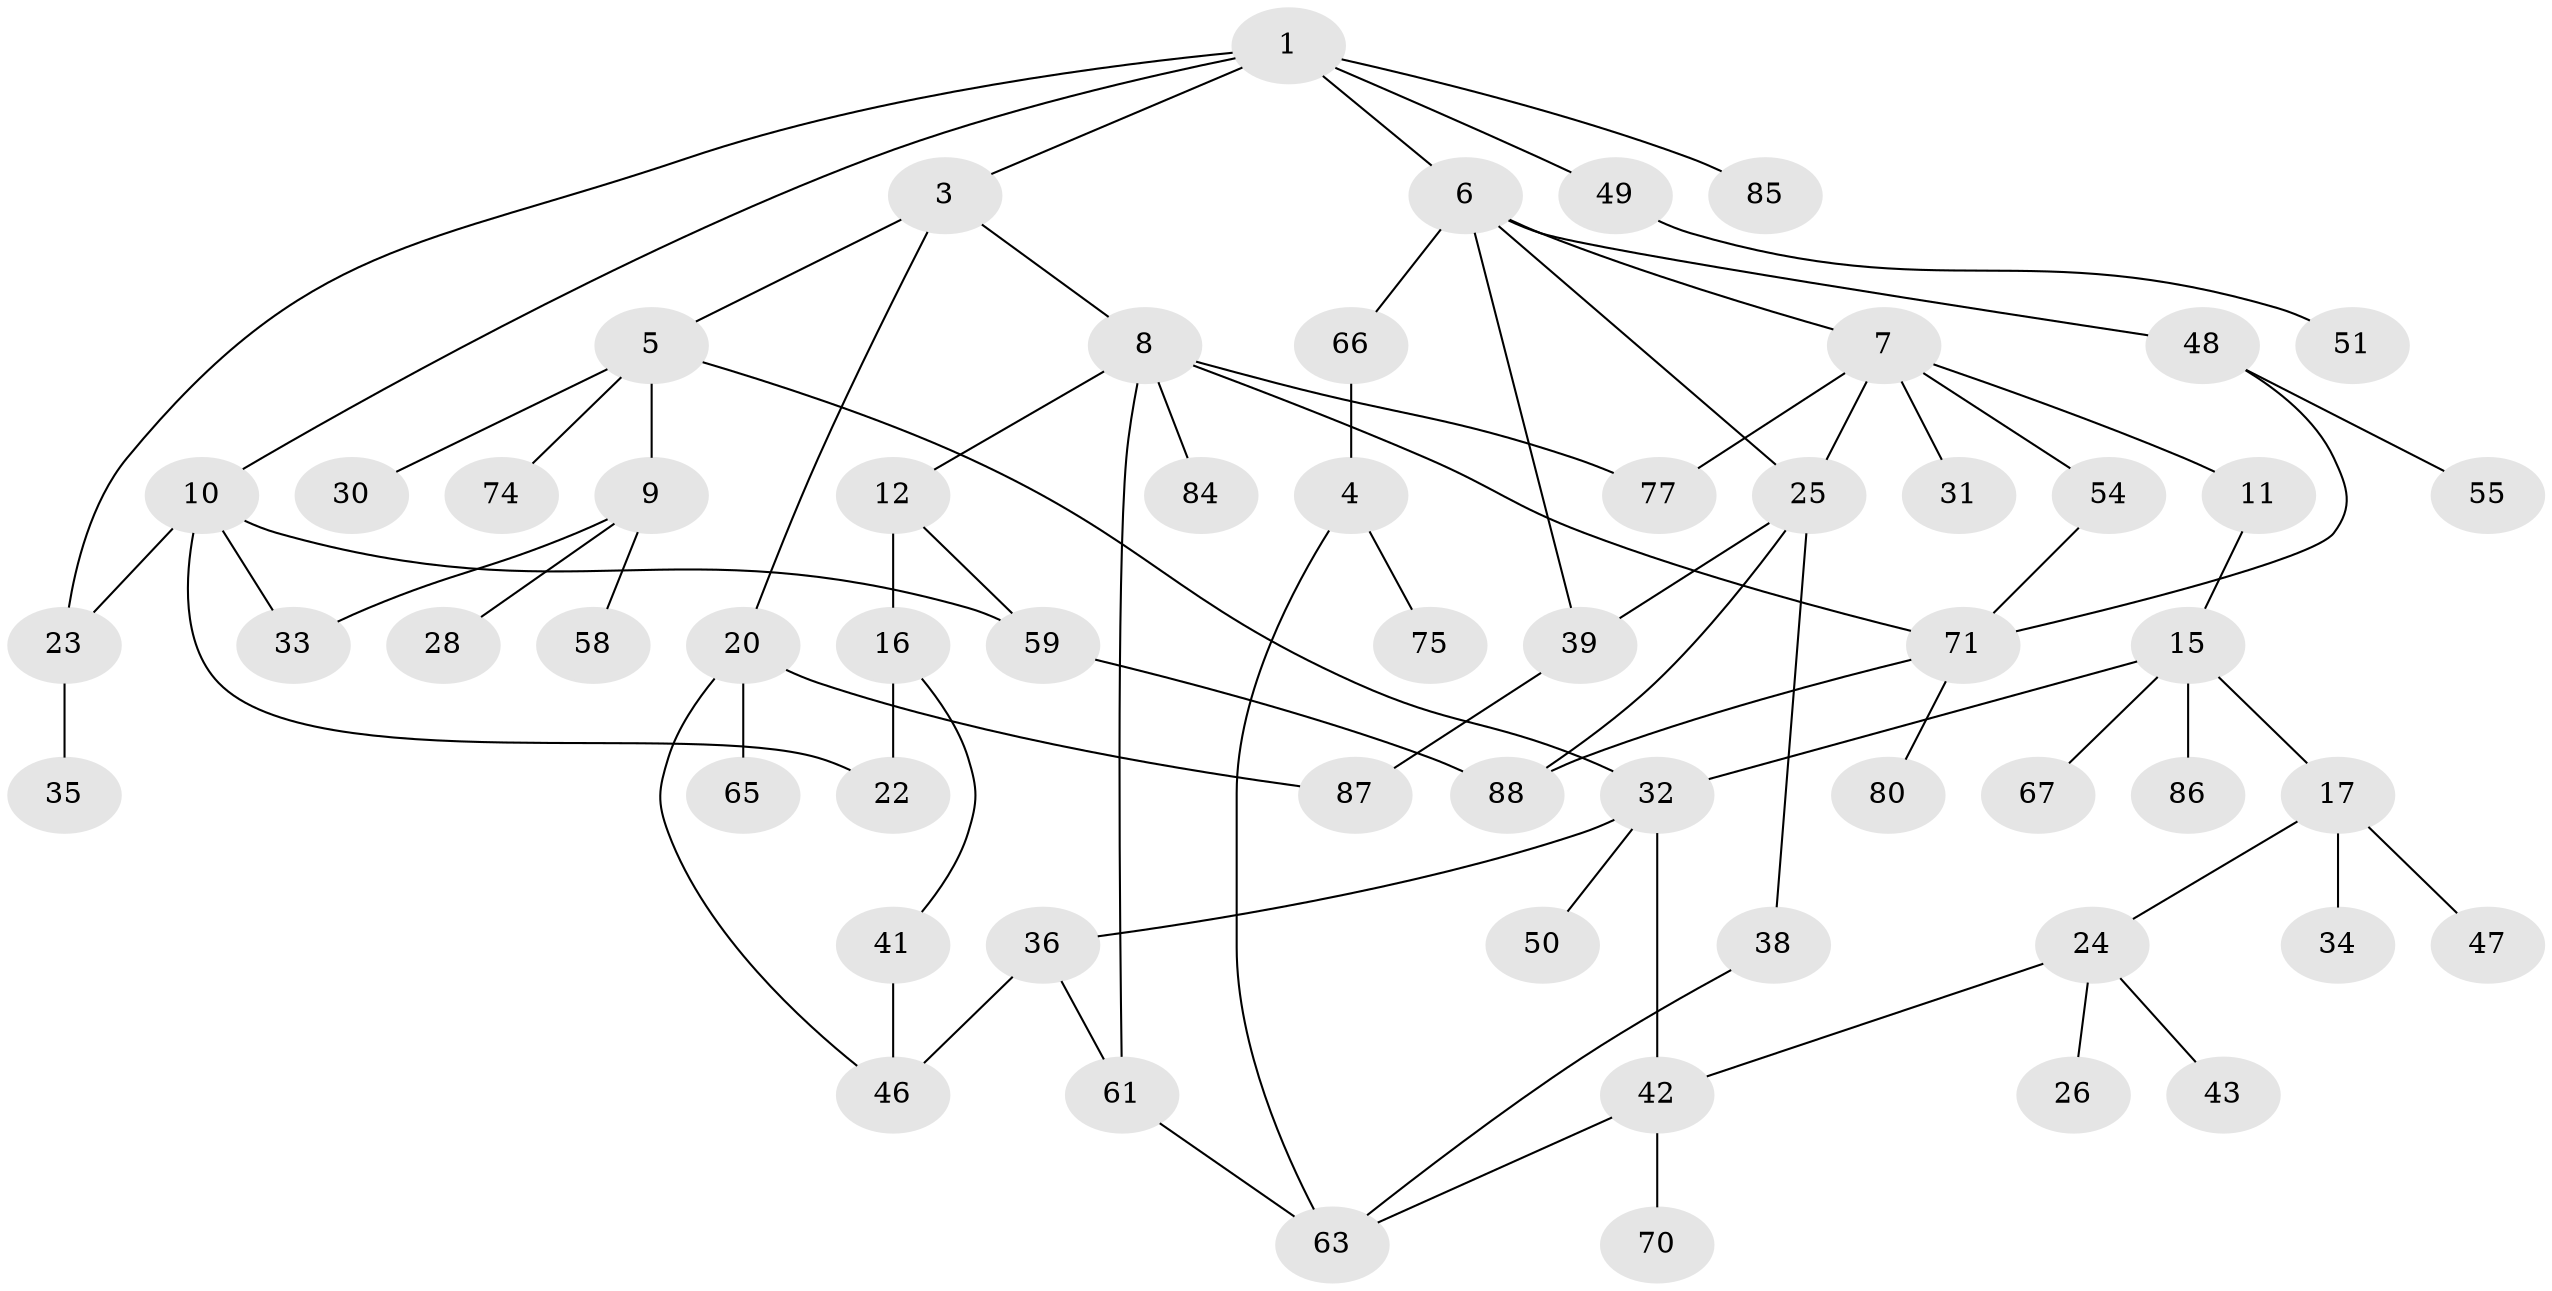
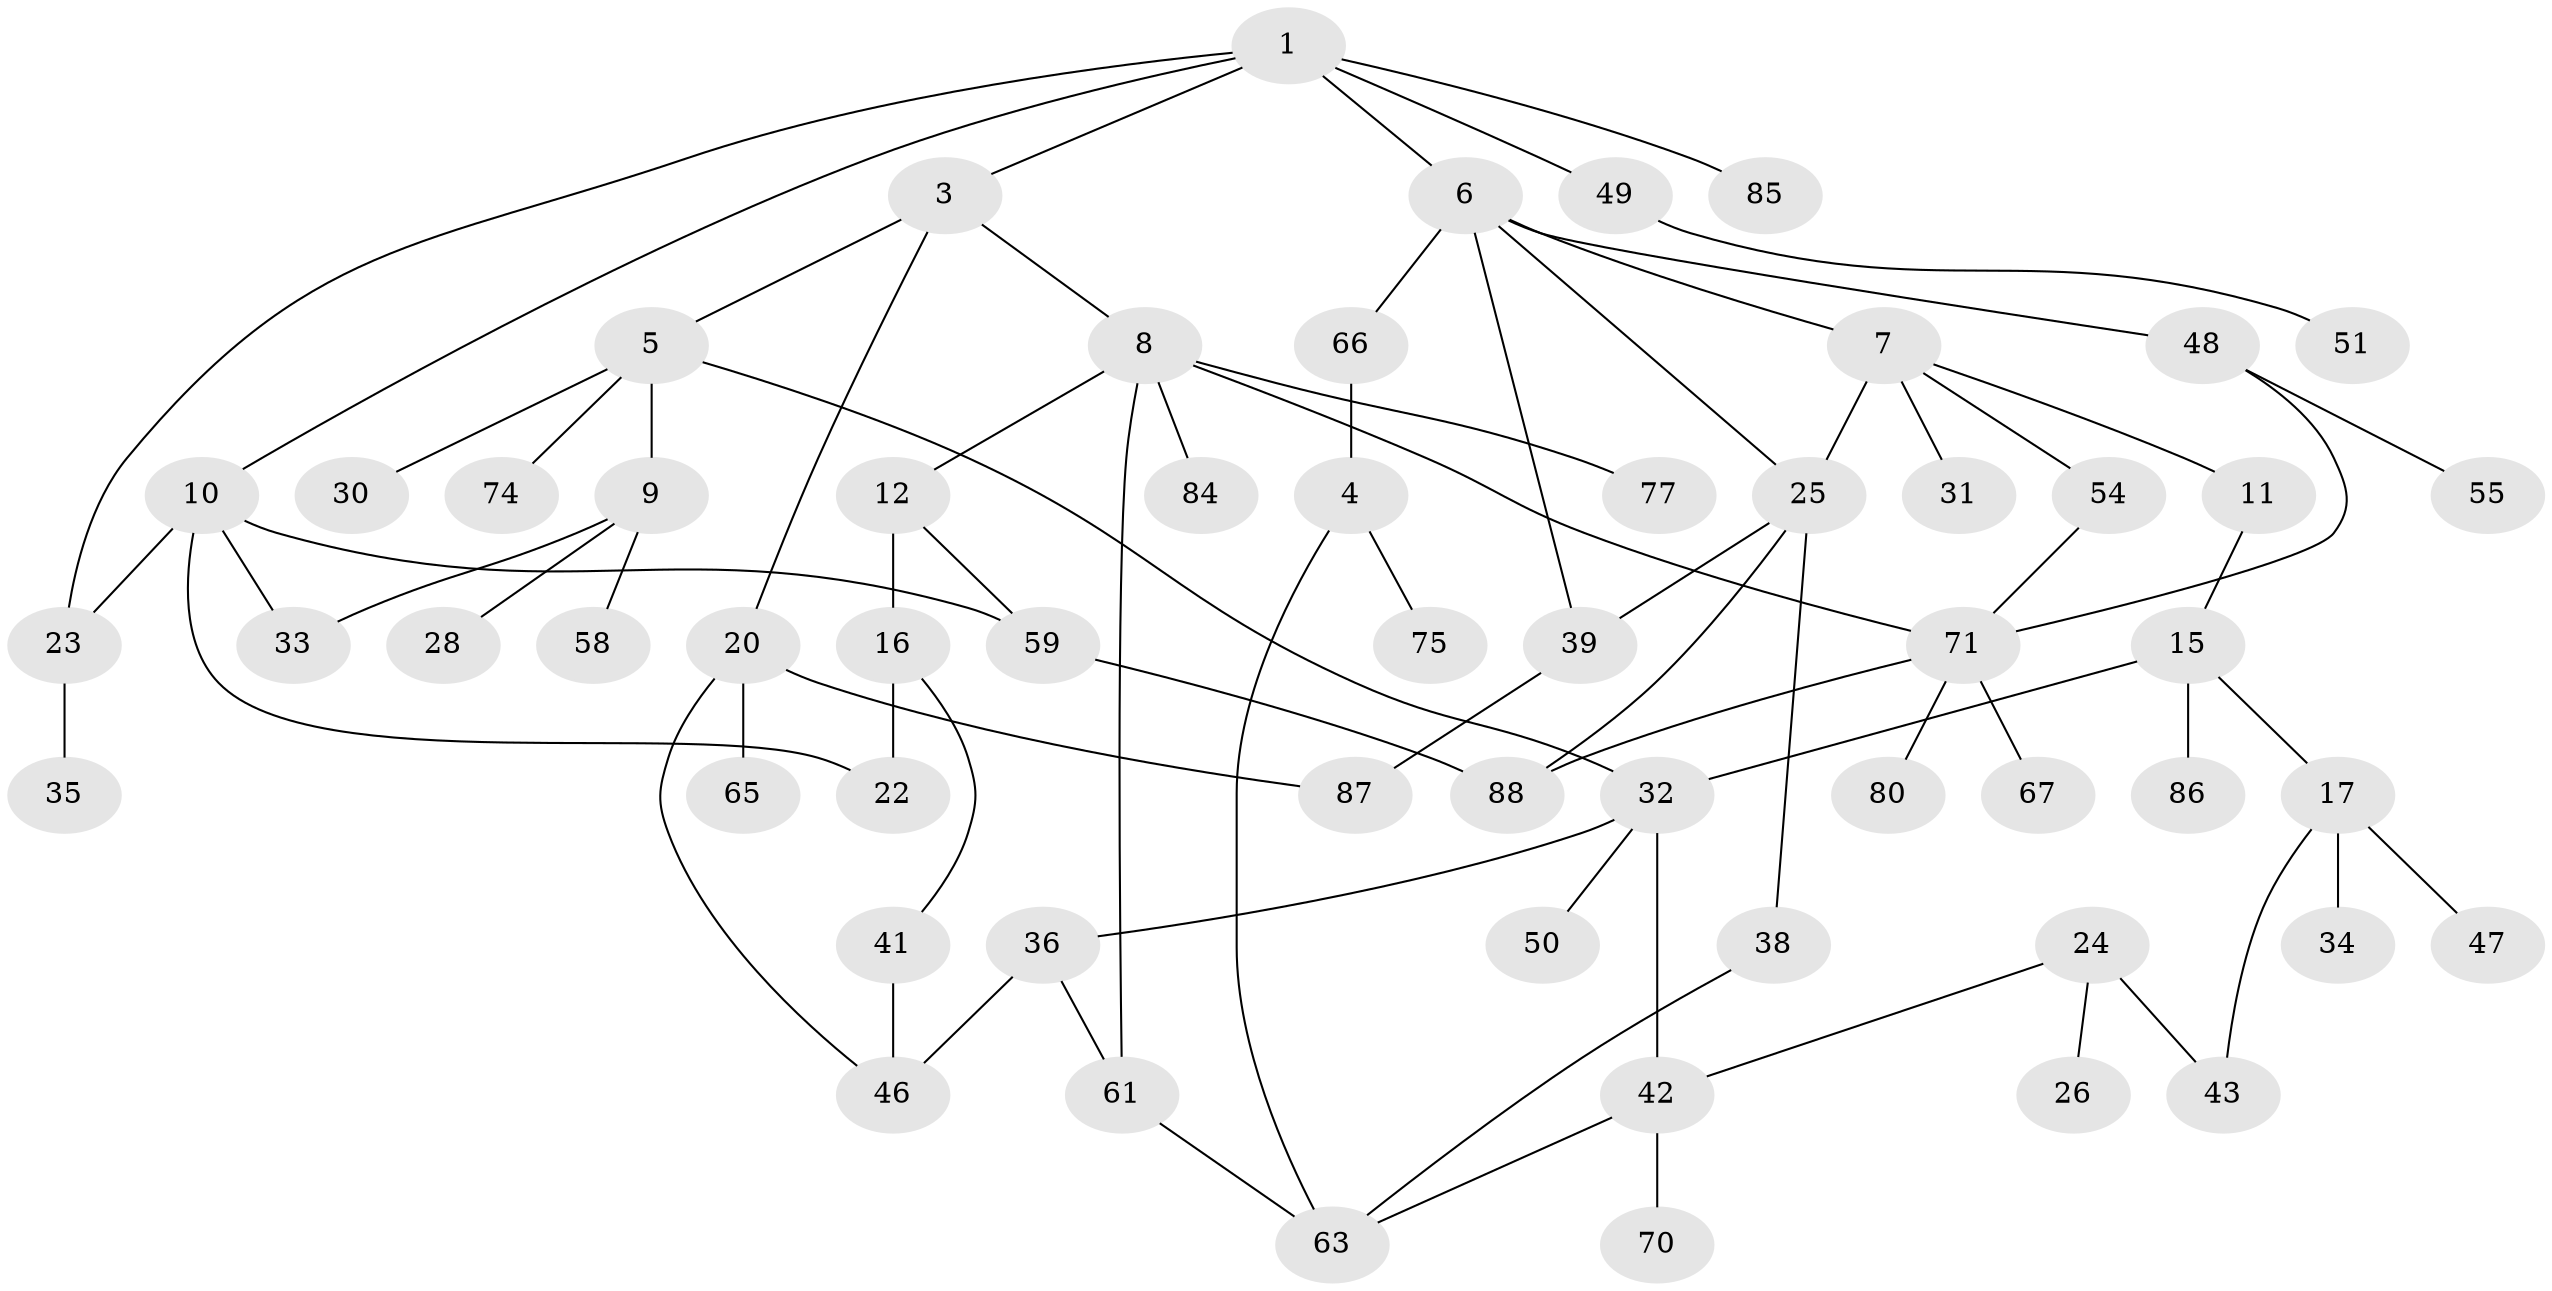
(1772, 421) -> none
(2113, 720) -> (2001, 720)
(2215, 870) -> (2252, 937)
